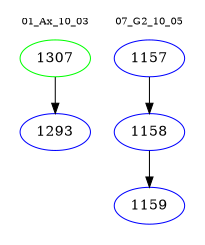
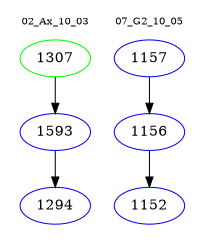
(55, 22) -> (55, 22)
(55, 132) -> (55, 132)
(149, 132) -> (149, 132)
none -> (55, 206)
(149, 206) -> (149, 206)
